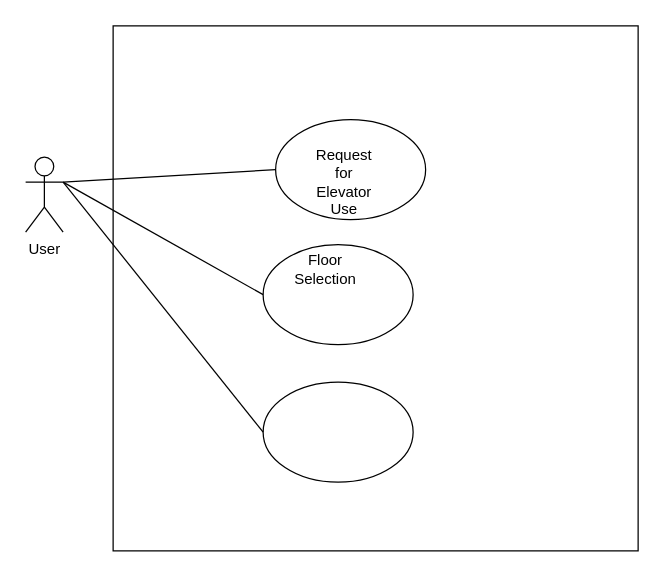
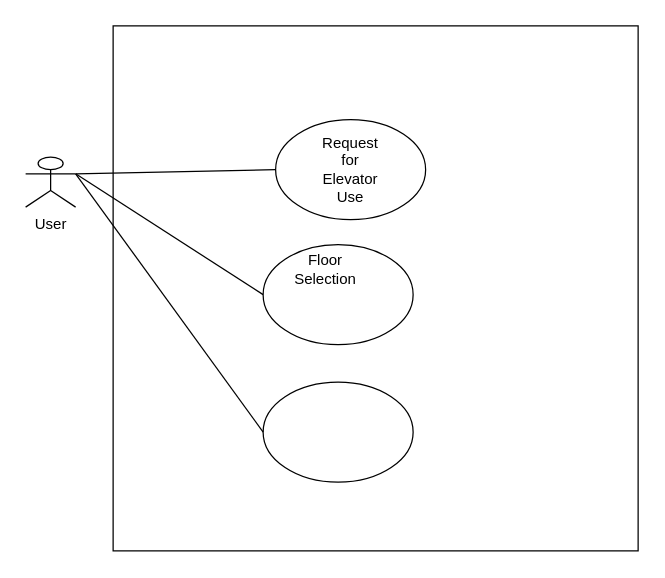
(344, 182) -> (351, 169)
(44, 194) -> (51, 182)
